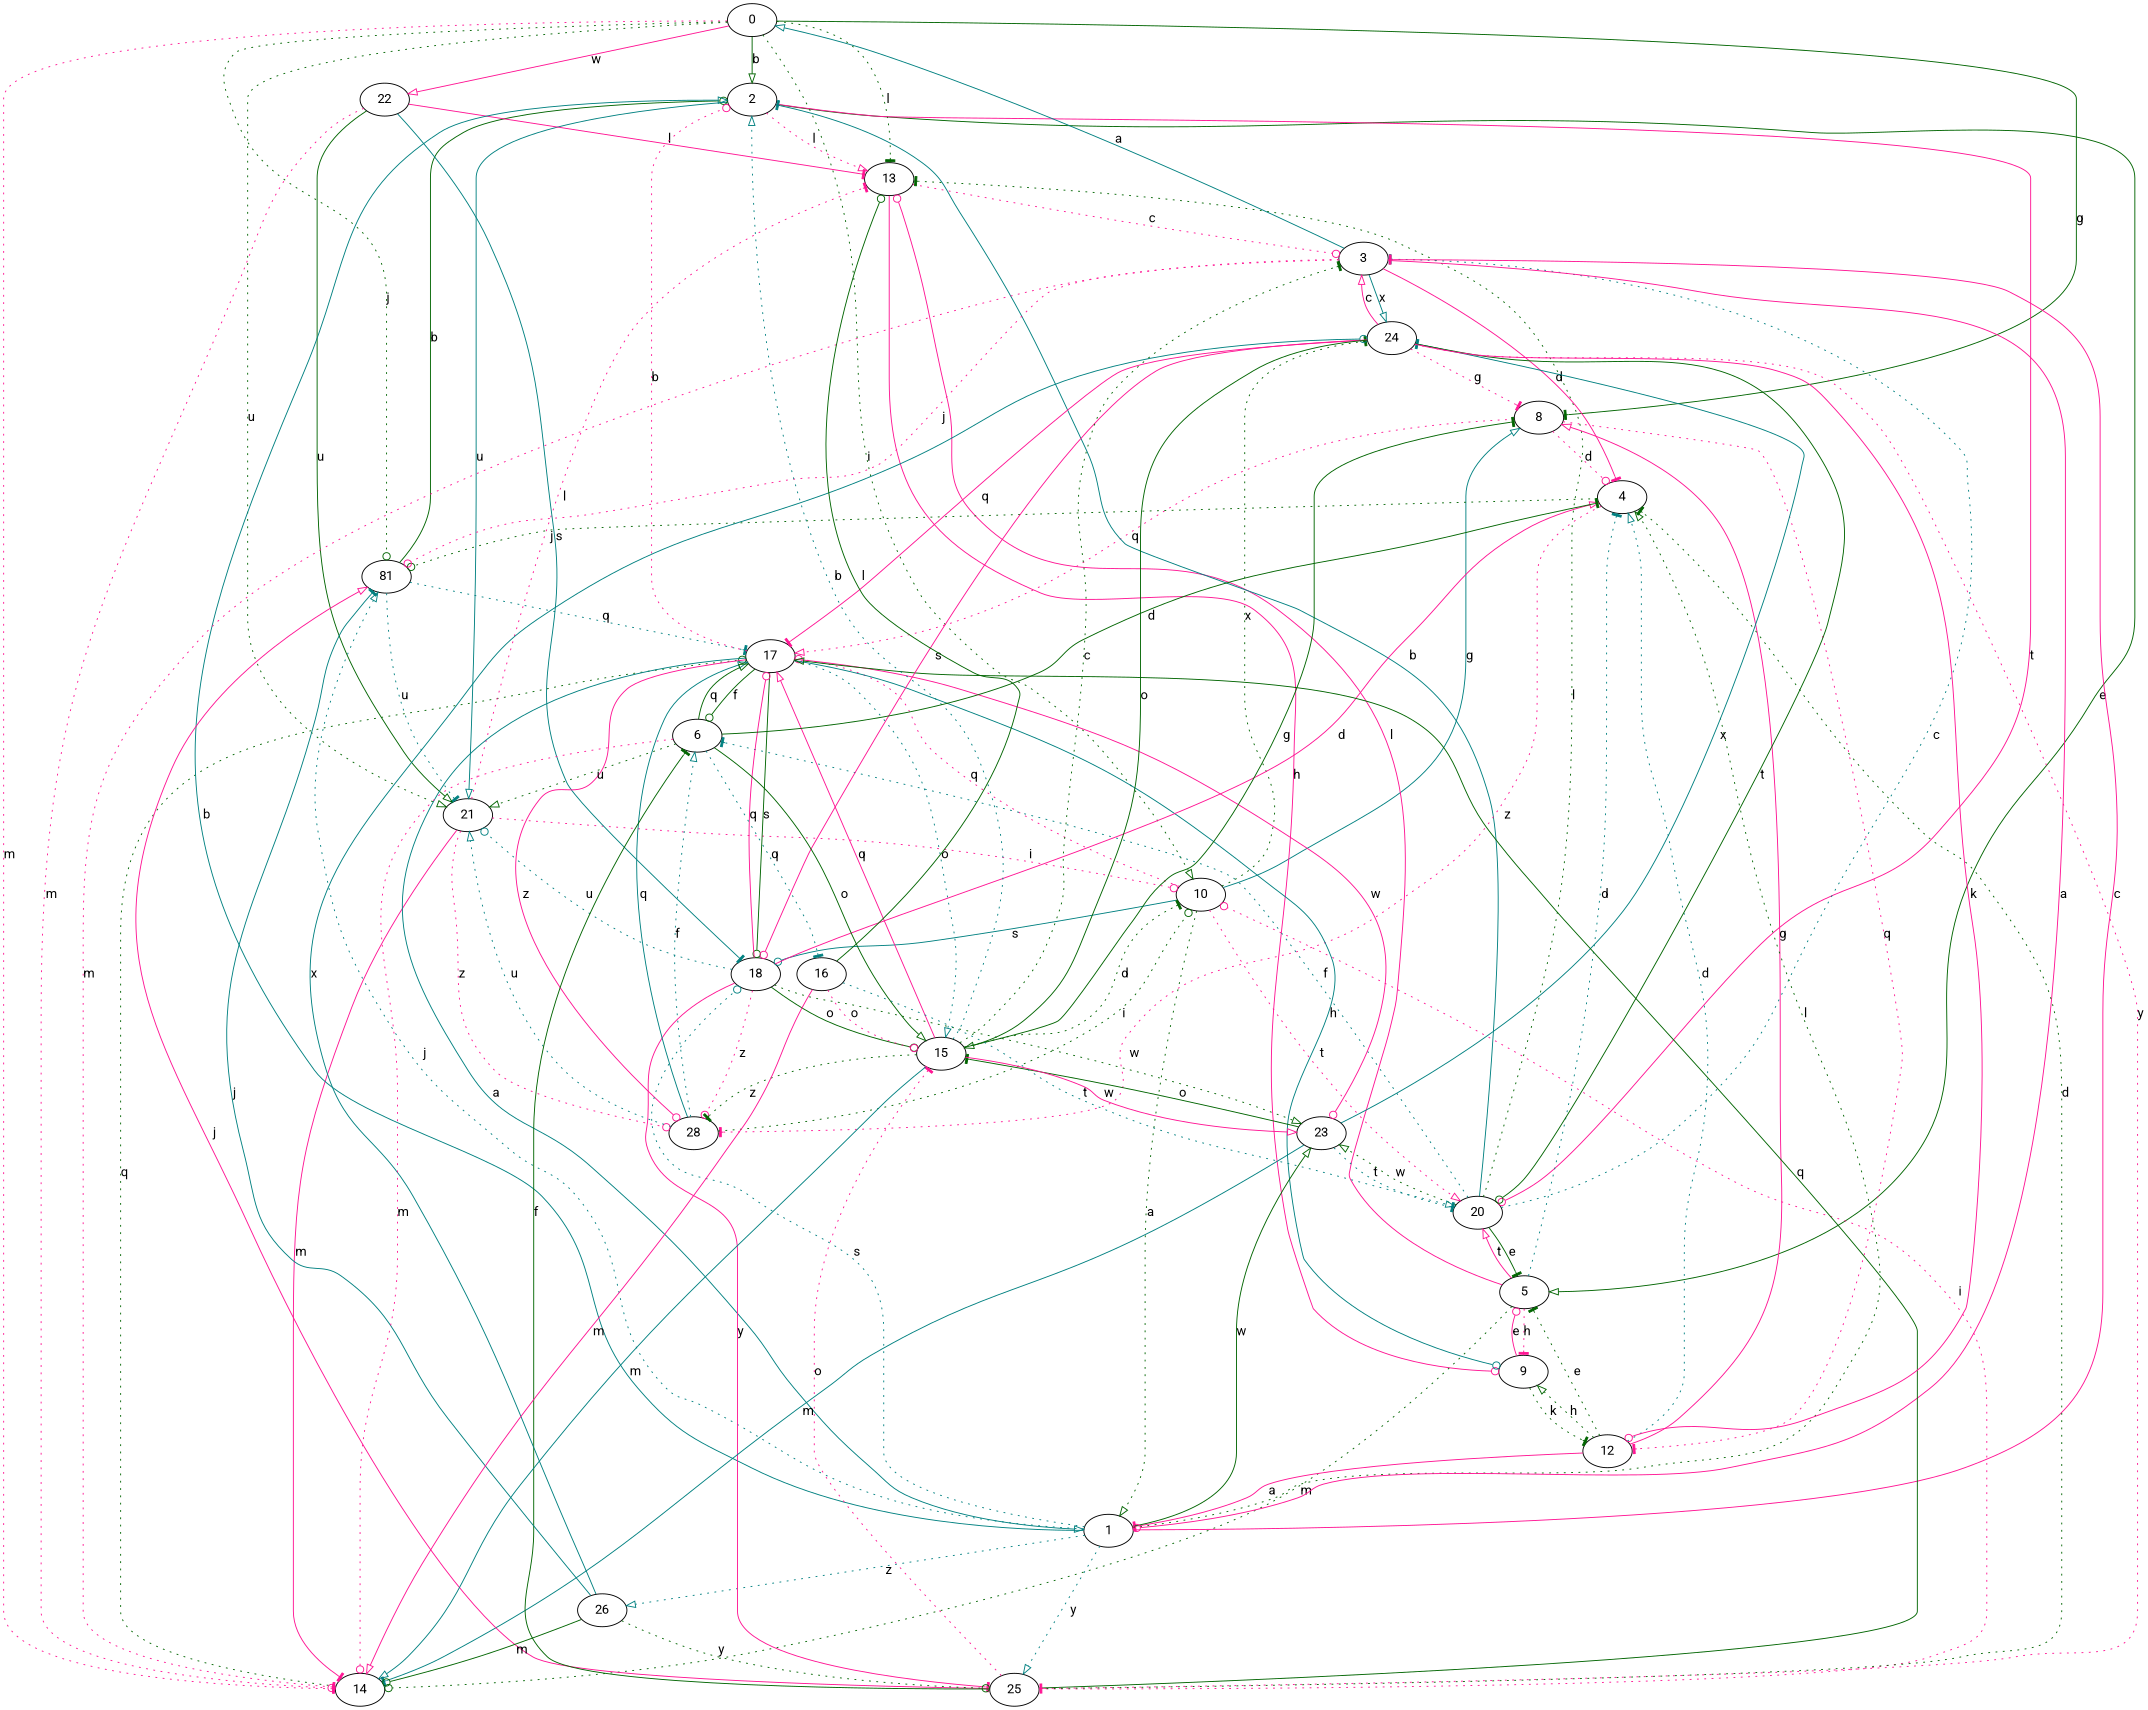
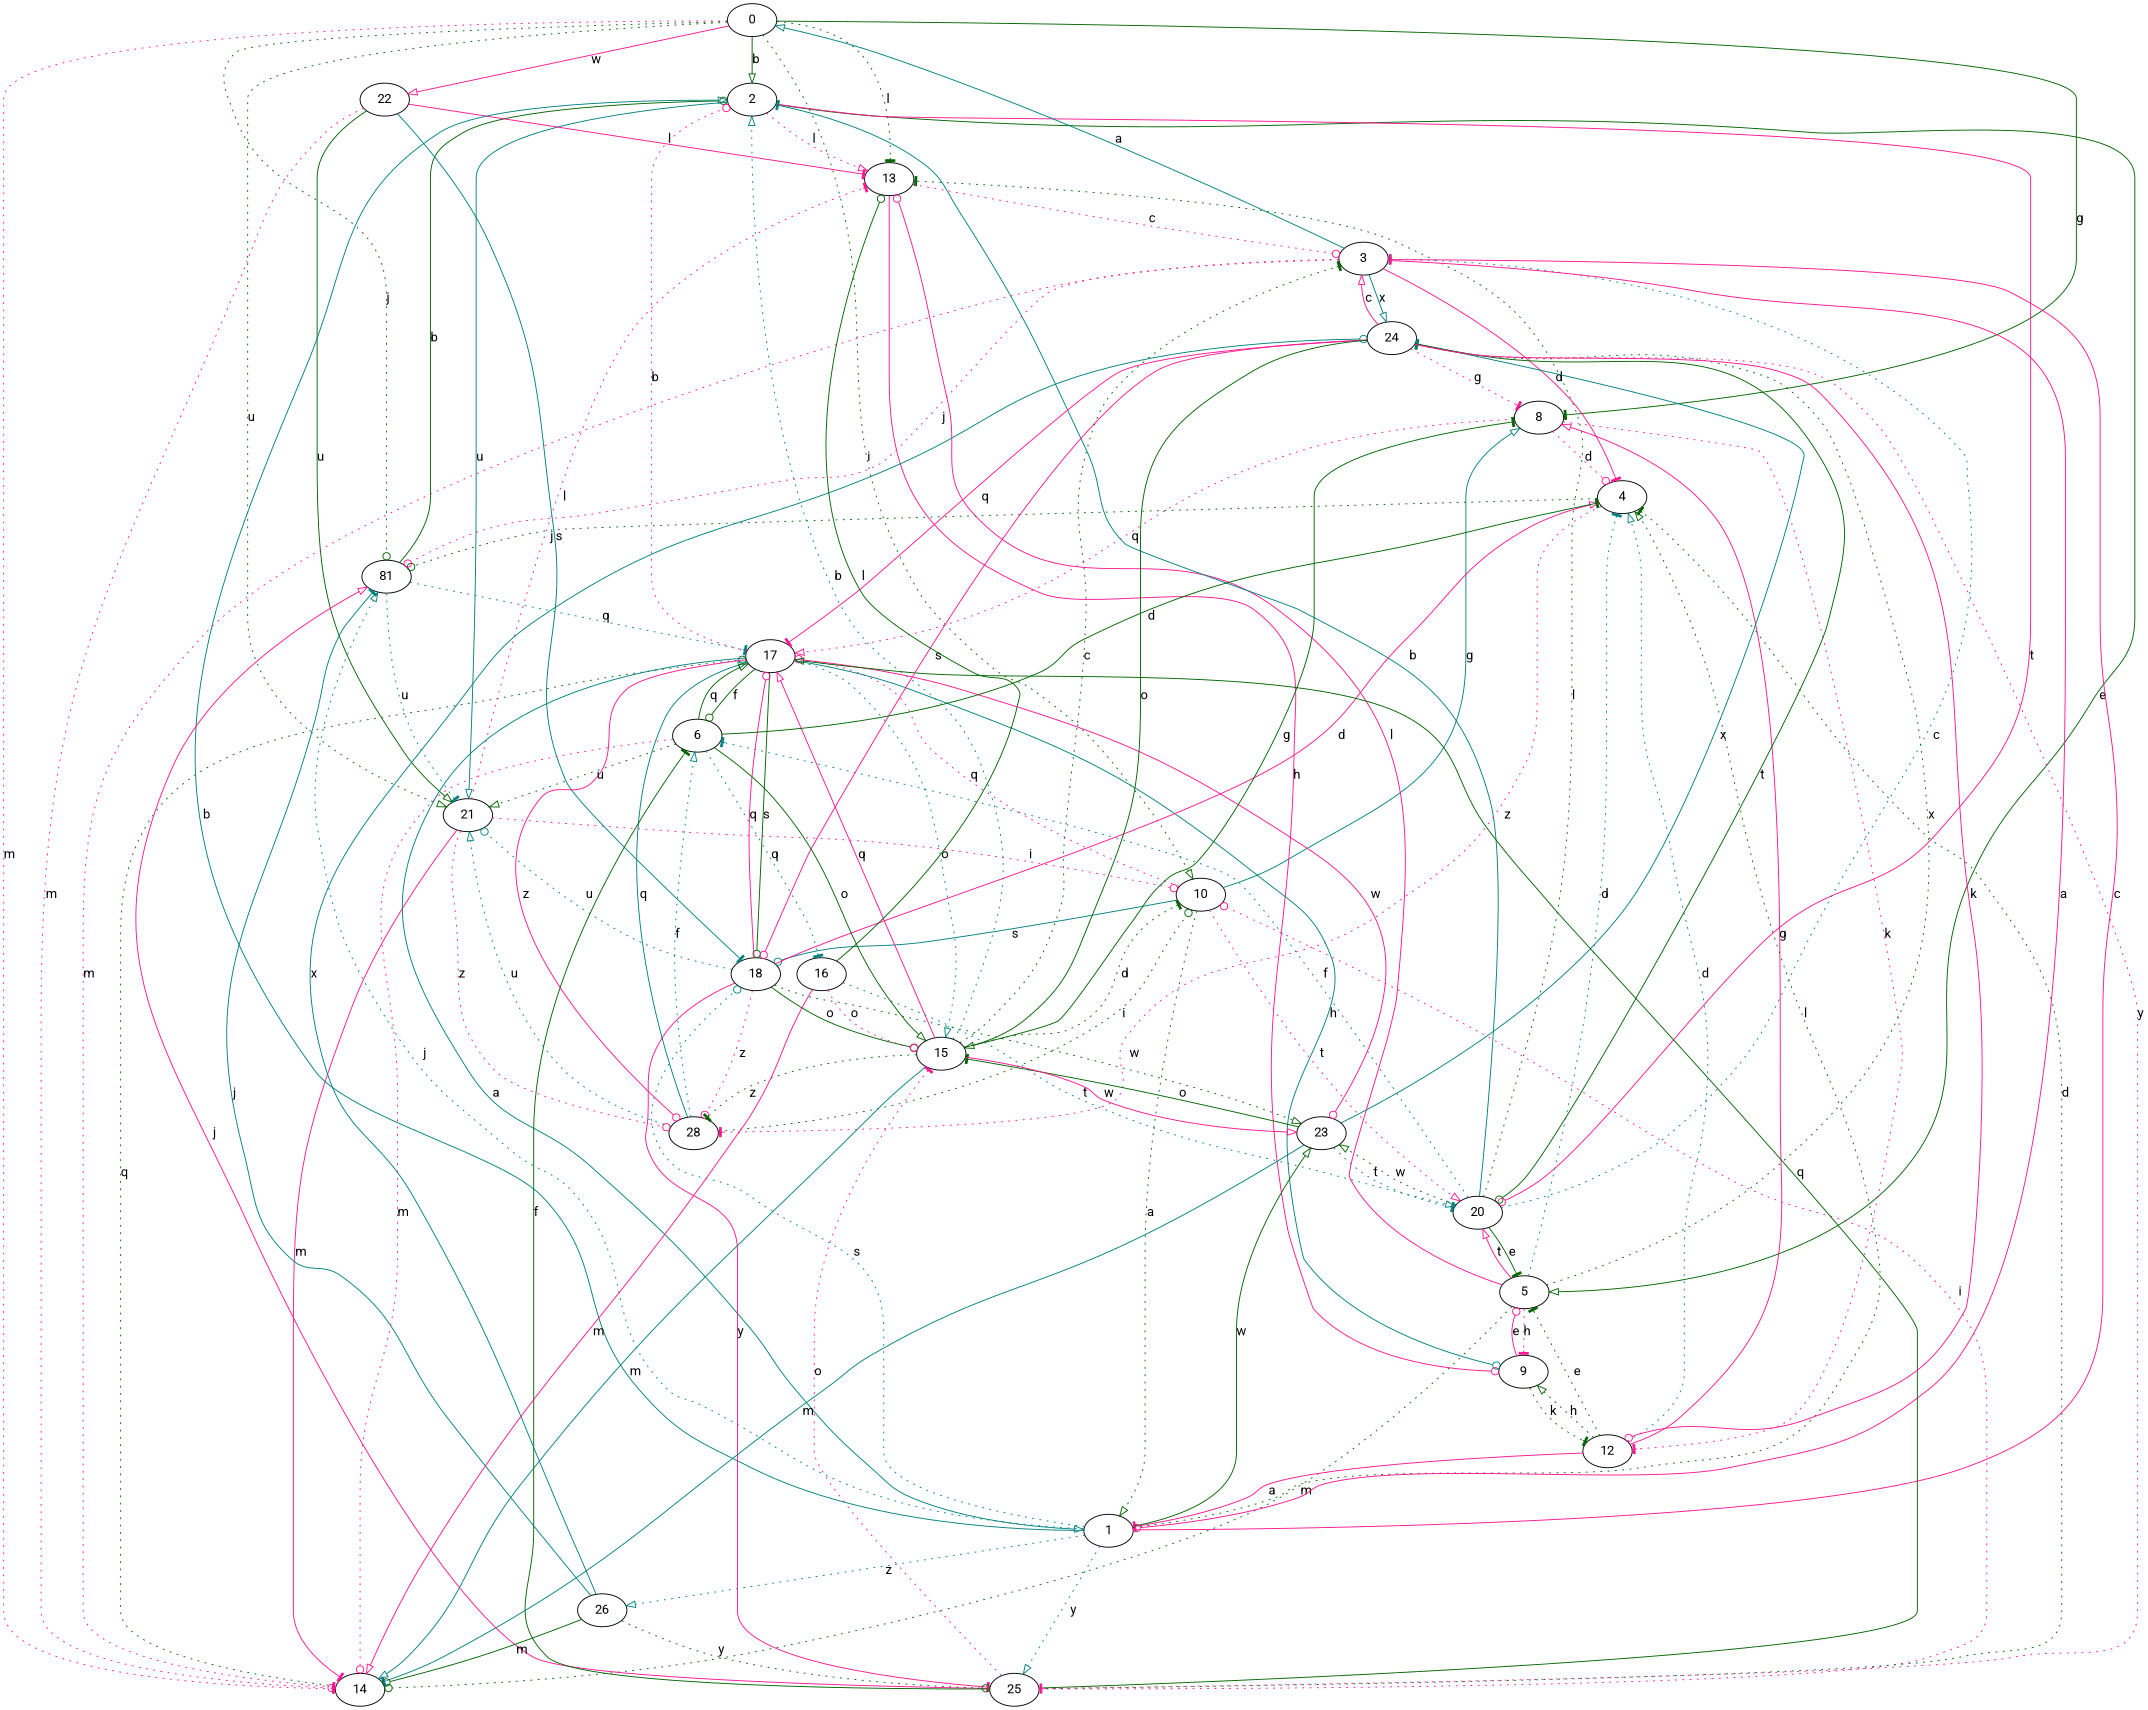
(1245, 622) -> (1919, 730)
(1888, 934) -> (1888, 934)
